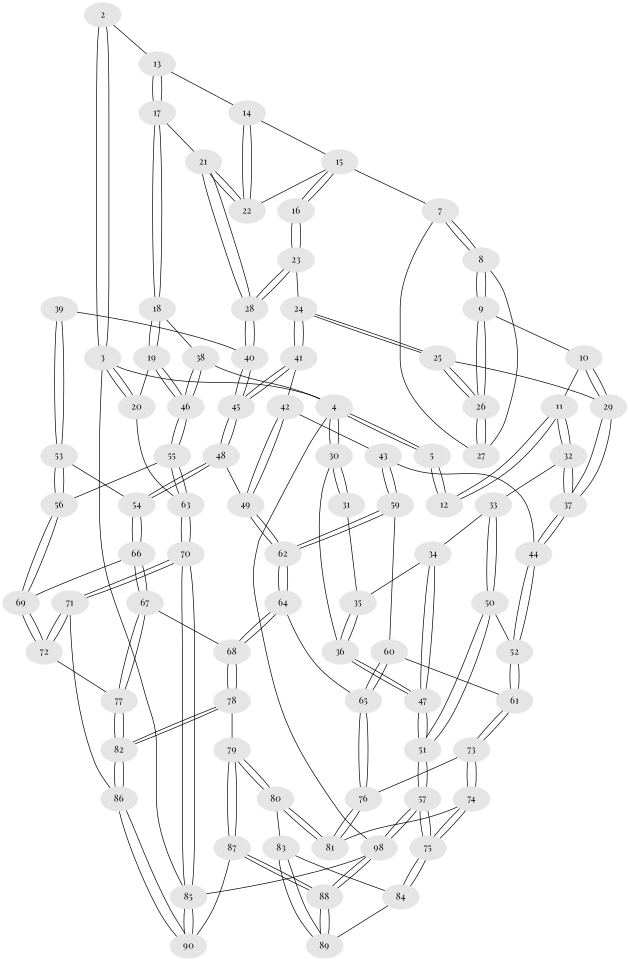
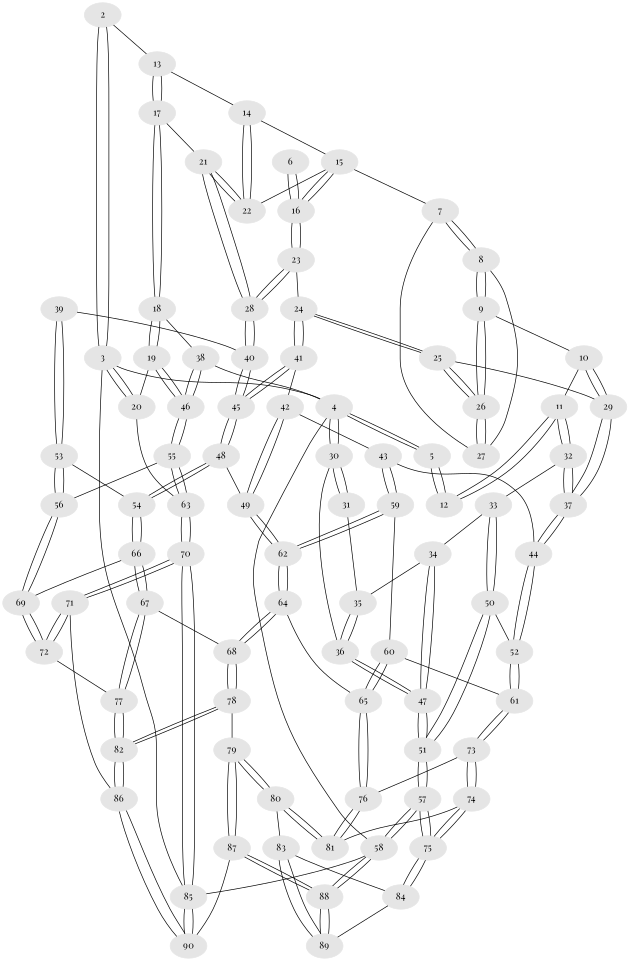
none -> (291, 162)
(379, 848) -> (379, 848)
